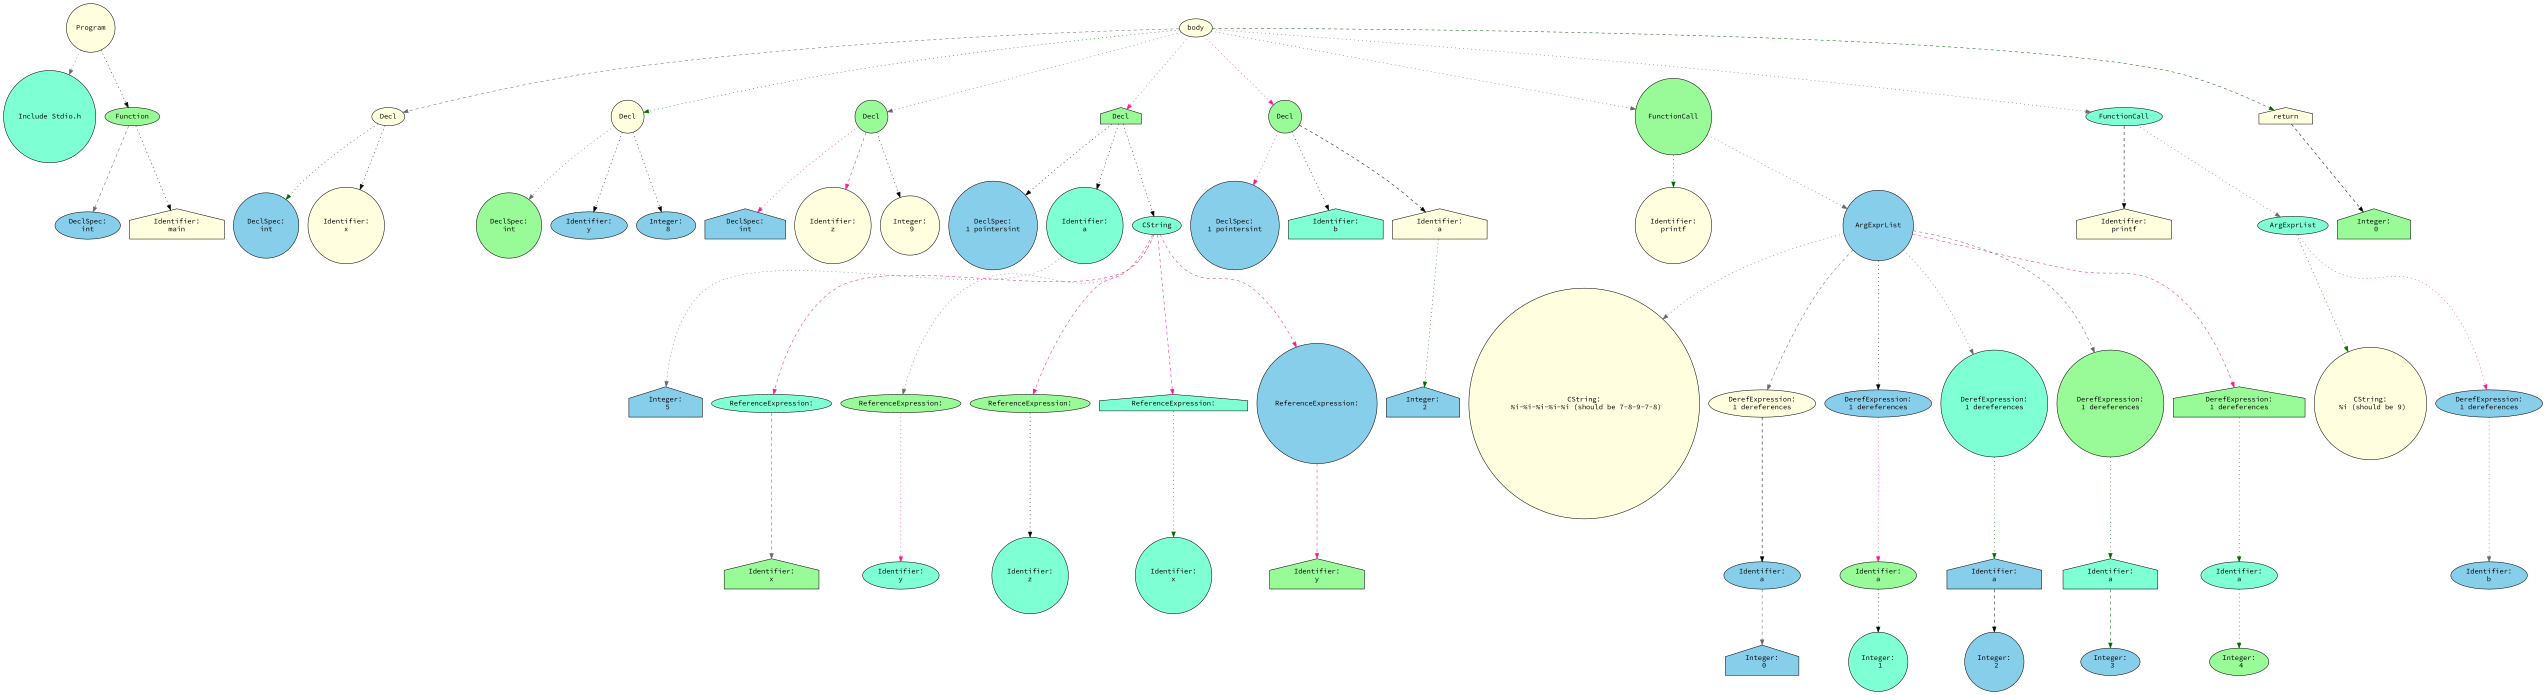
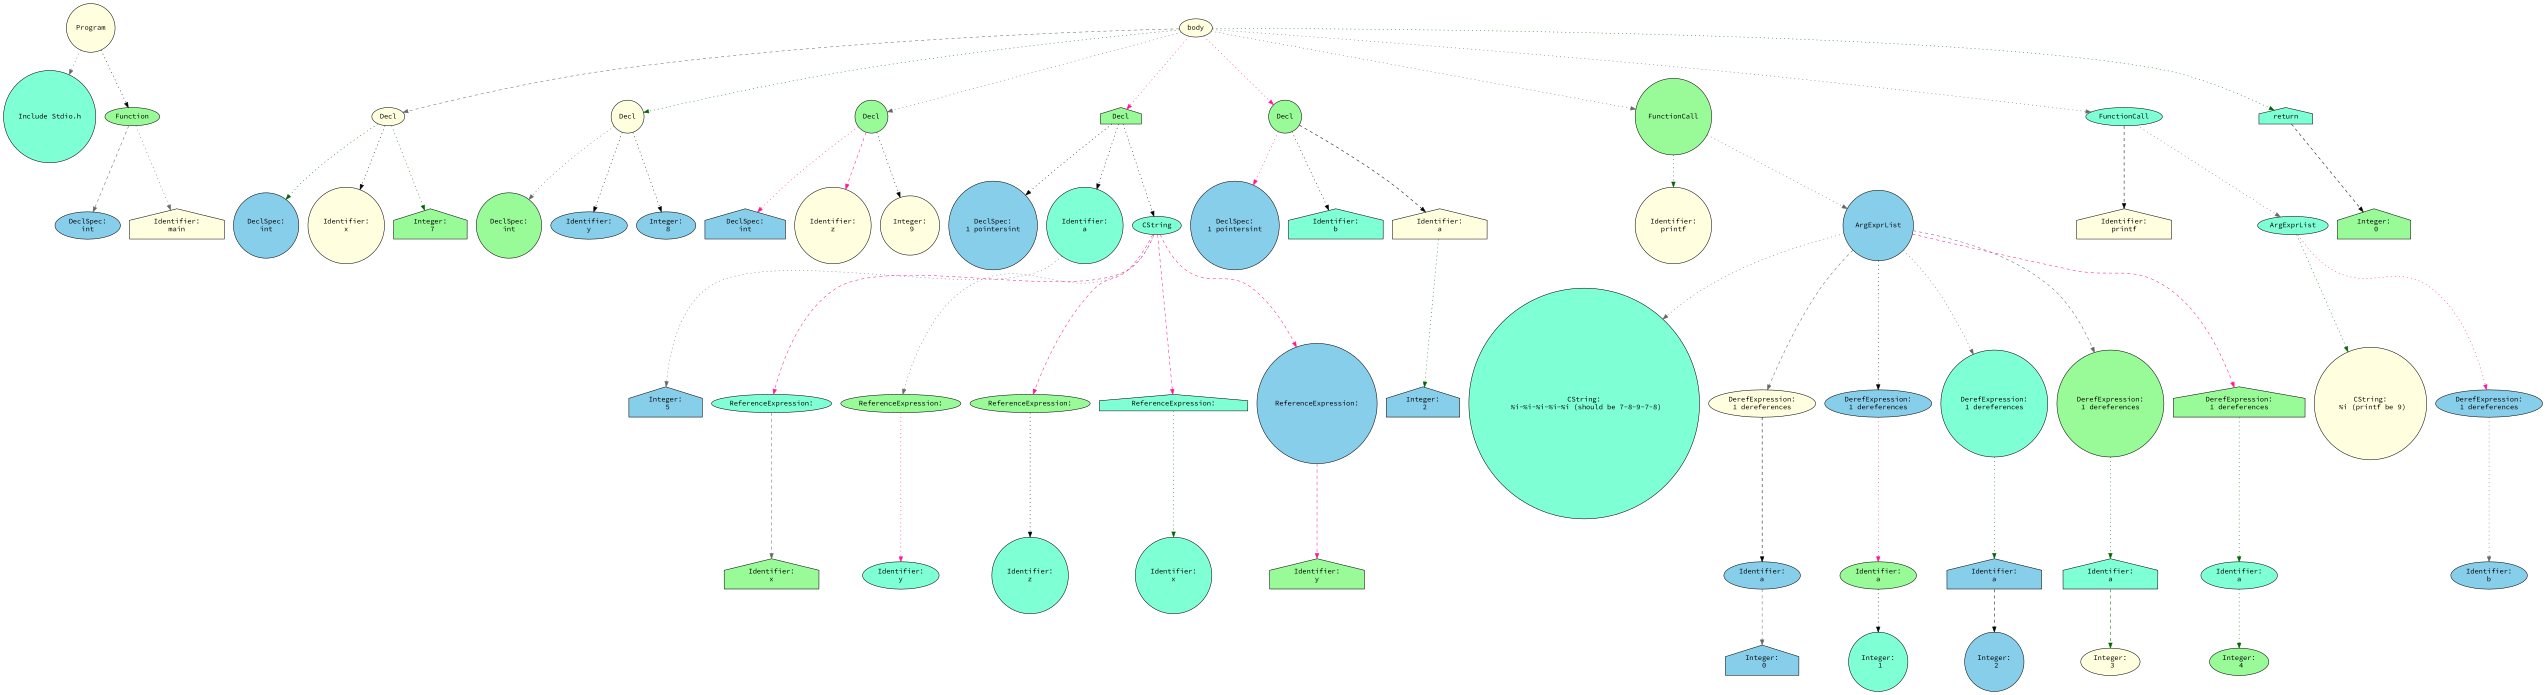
(1745, 37) -> (1745, 37)
(2286, 117) -> (2286, 117)
(152, 166) -> (152, 166)
none -> (430, 225)
(1584, 404) -> (1584, 404)
(2370, 404) -> (2370, 404)
(2110, 662) -> (2110, 662)
